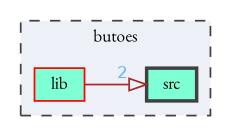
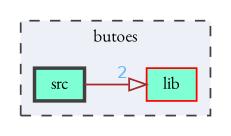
(107, 85) -> (107, 85)
